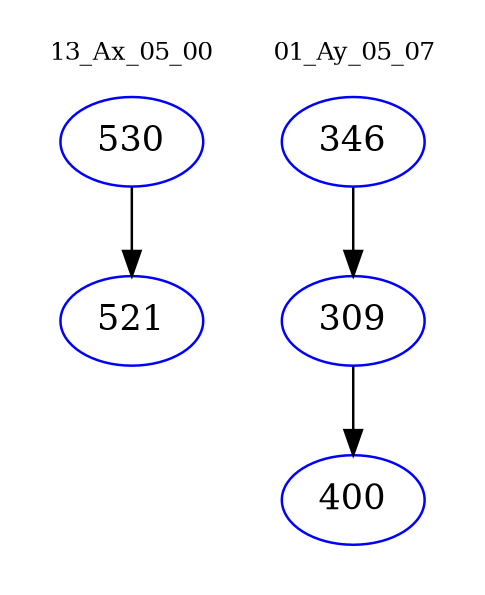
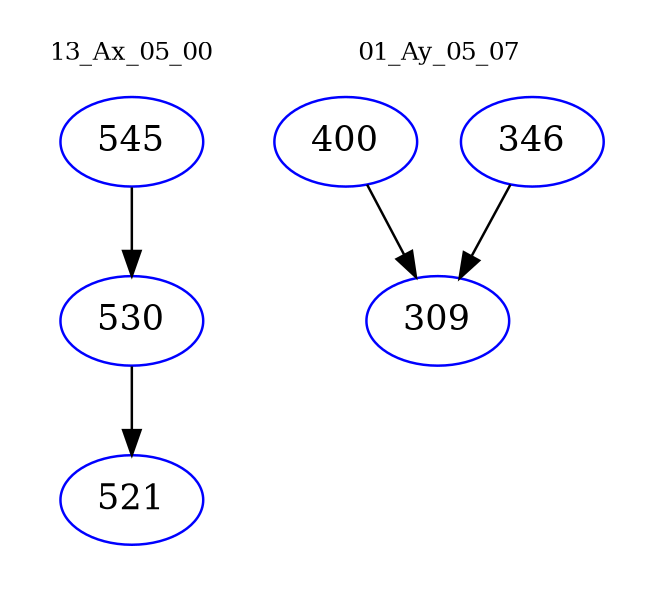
none -> (132, 142)
(353, 398) -> (386, 220)
